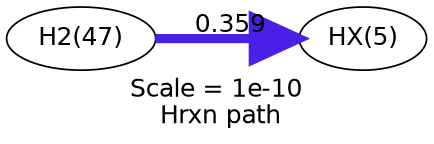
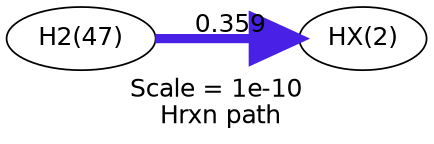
(363, 39) -> (363, 39)
